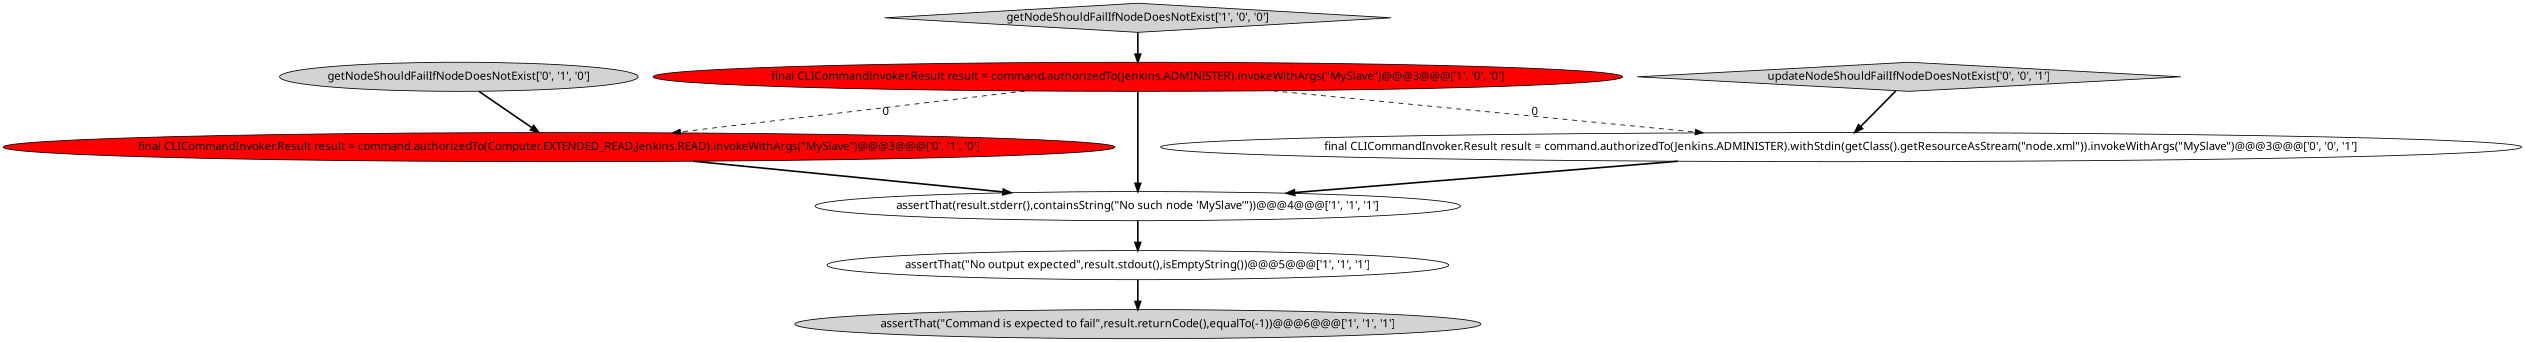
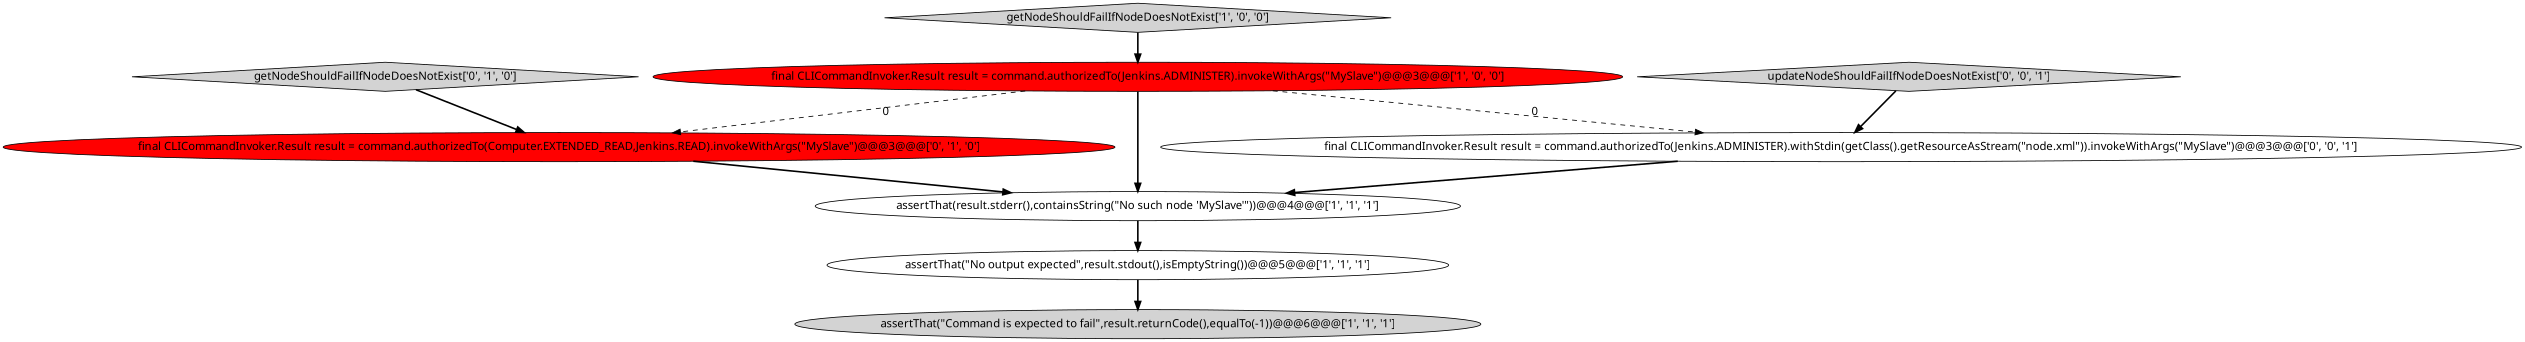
(459, 77) -> (385, 77)
